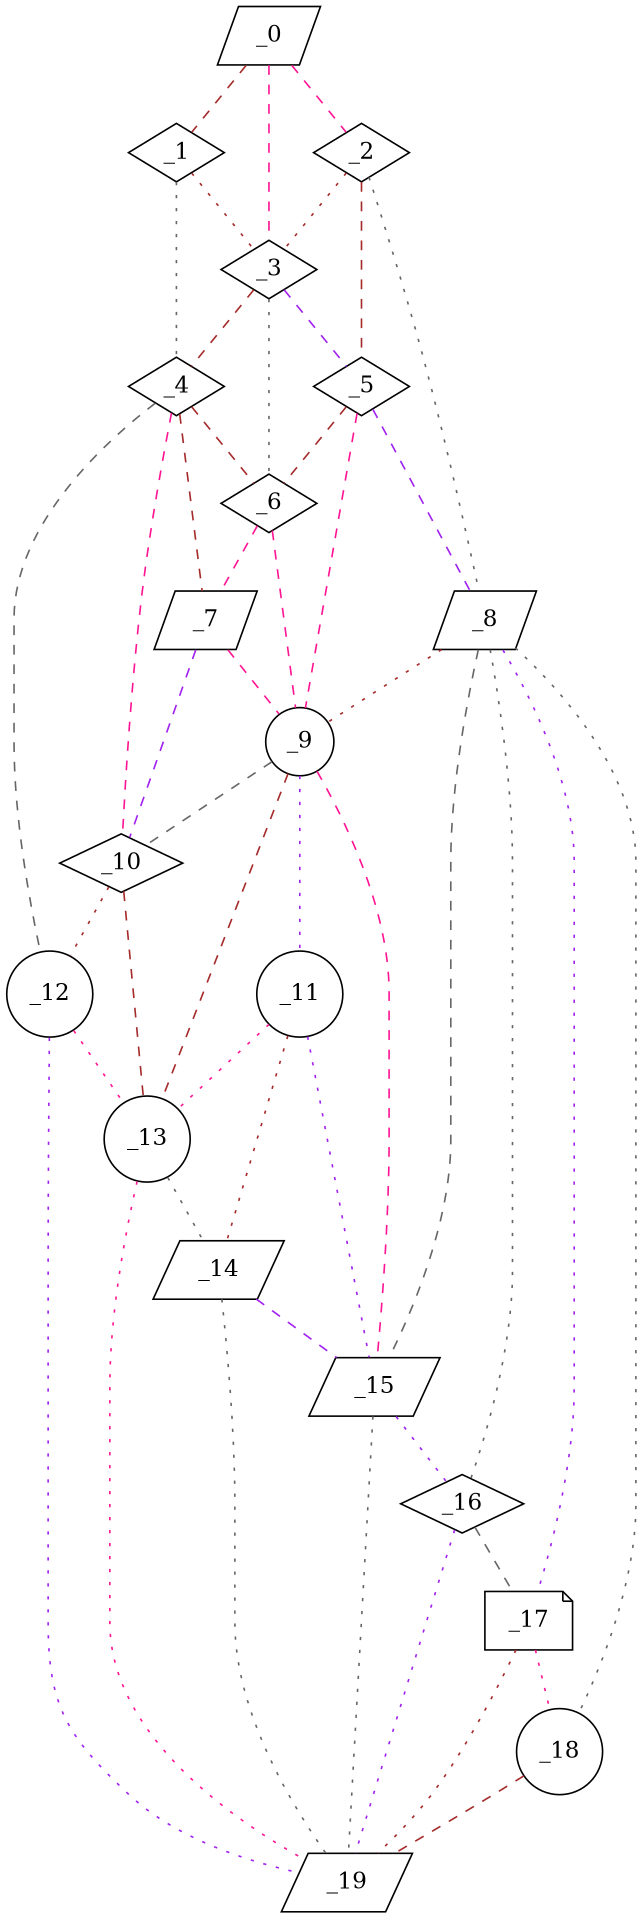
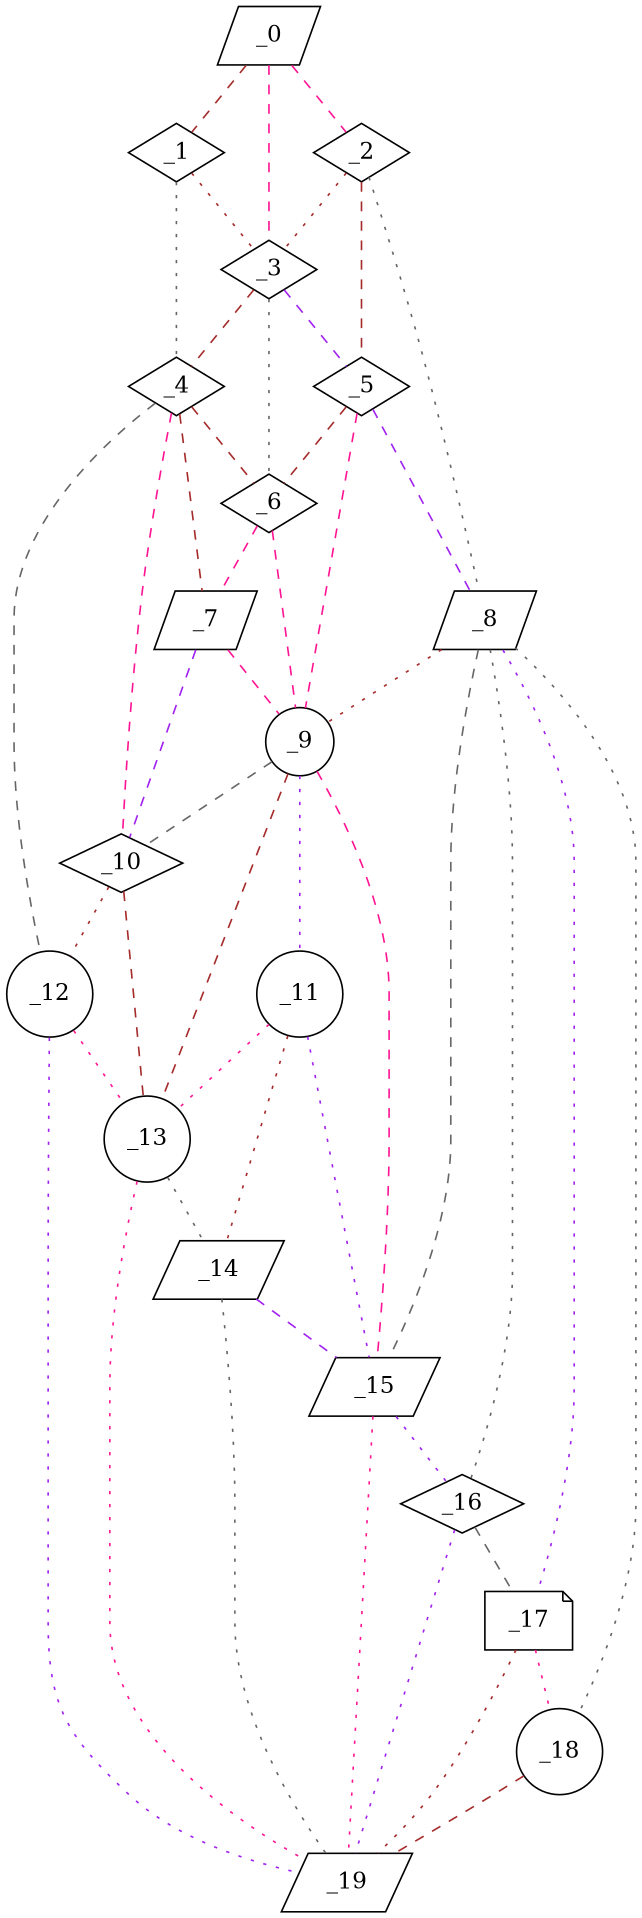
(361, 1635) -> (361, 1635)
